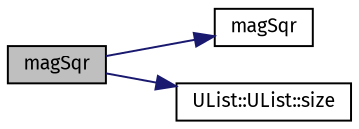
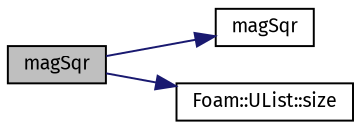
(264, 102) -> (265, 102)
